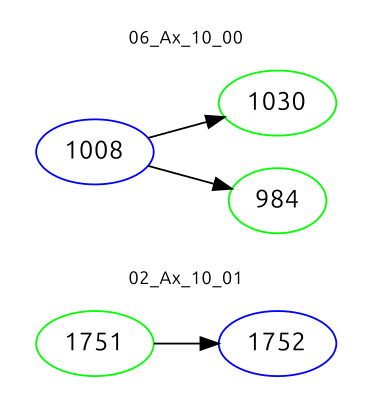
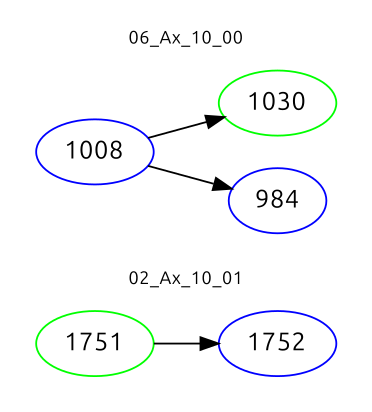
(278, 201) -> (278, 201)
